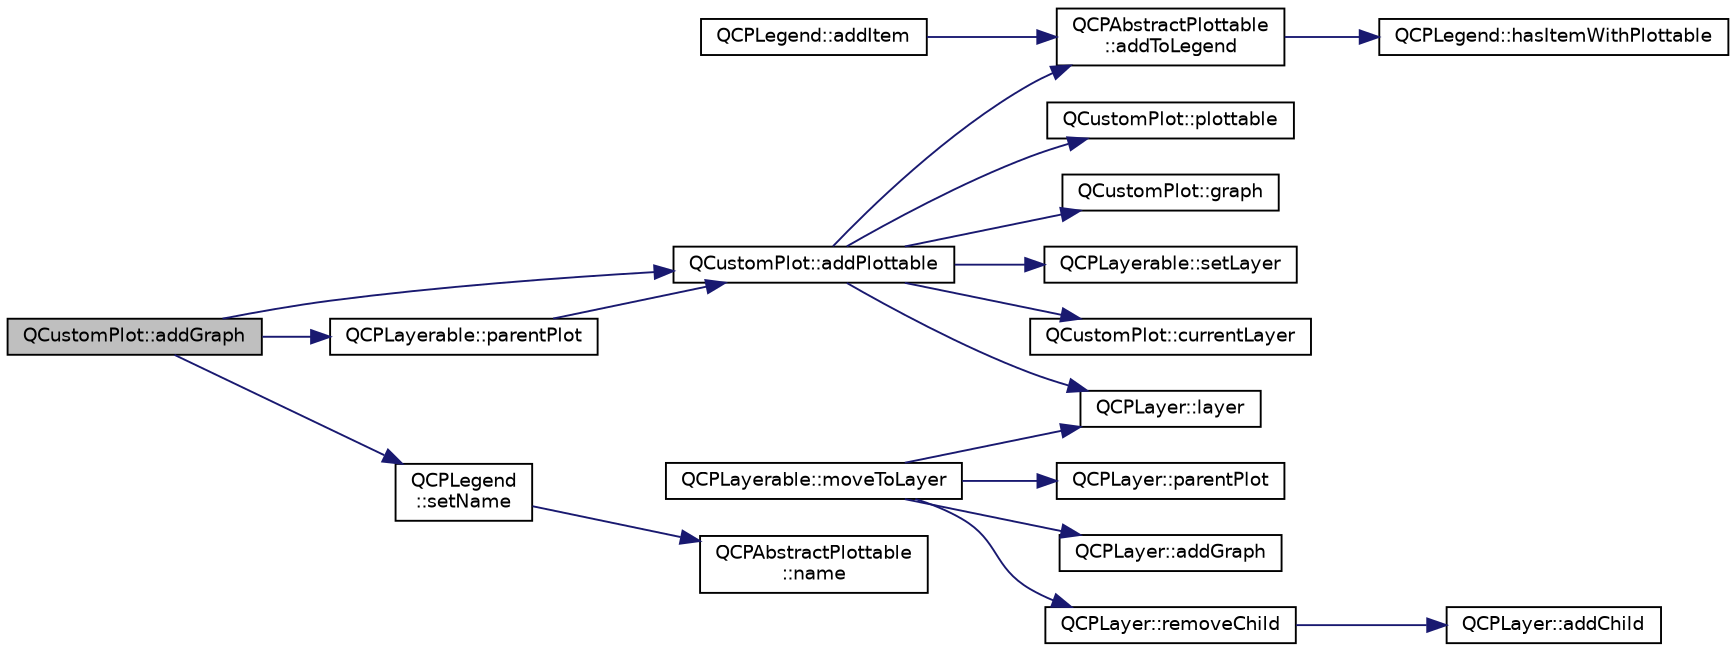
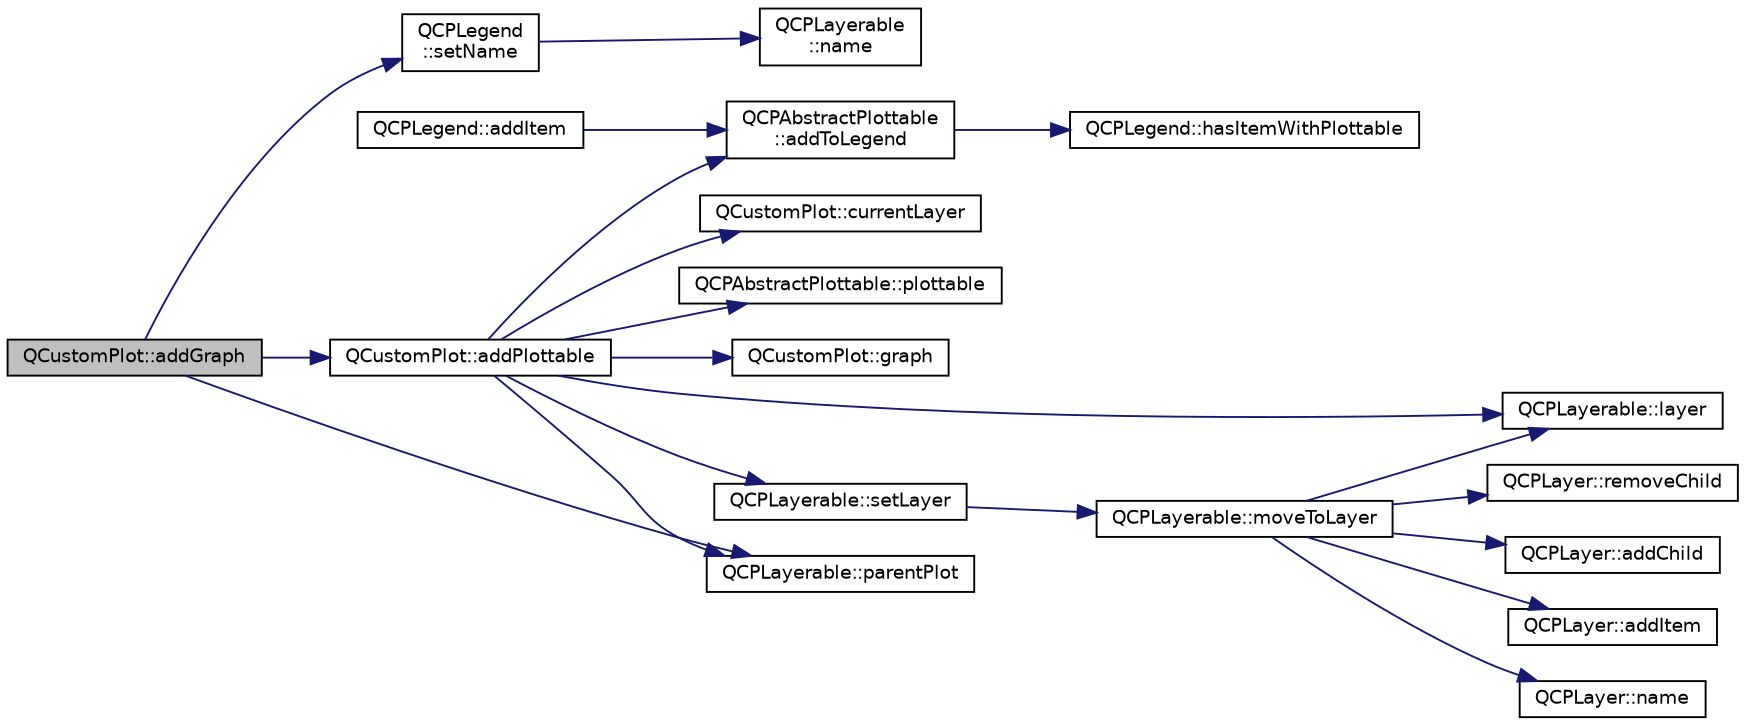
(1171, 120) -> (840, 286)
(630, 303) -> (599, 465)
(1171, 409) -> (1613, 411)
(1171, 481) -> (1613, 627)
none -> (1022, 509)
(1171, 553) -> (1613, 699)
(814, 564) -> (840, 37)
(1361, 625) -> (1440, 538)
